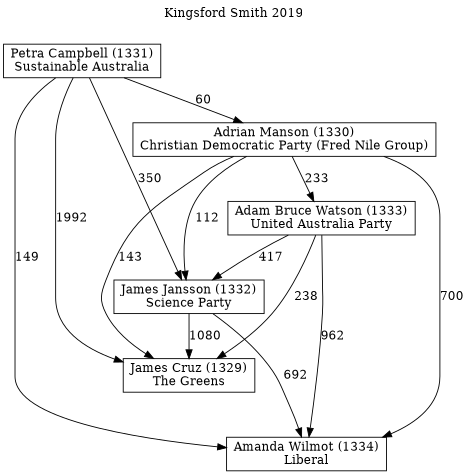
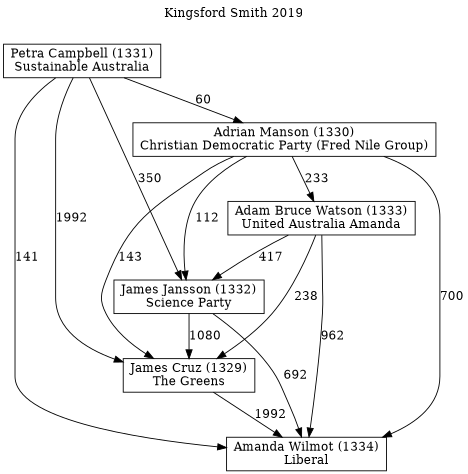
(322, 218) -> (322, 218)
(27, 257) -> (27, 257)
none -> (244, 412)
